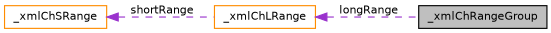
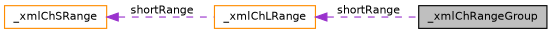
(367, 11) -> (367, 11)
